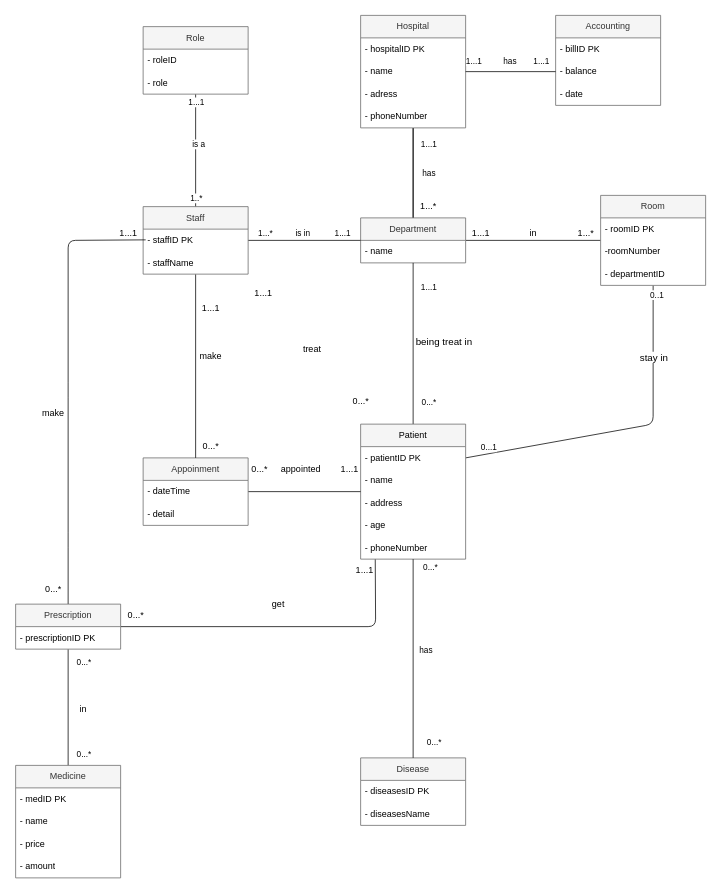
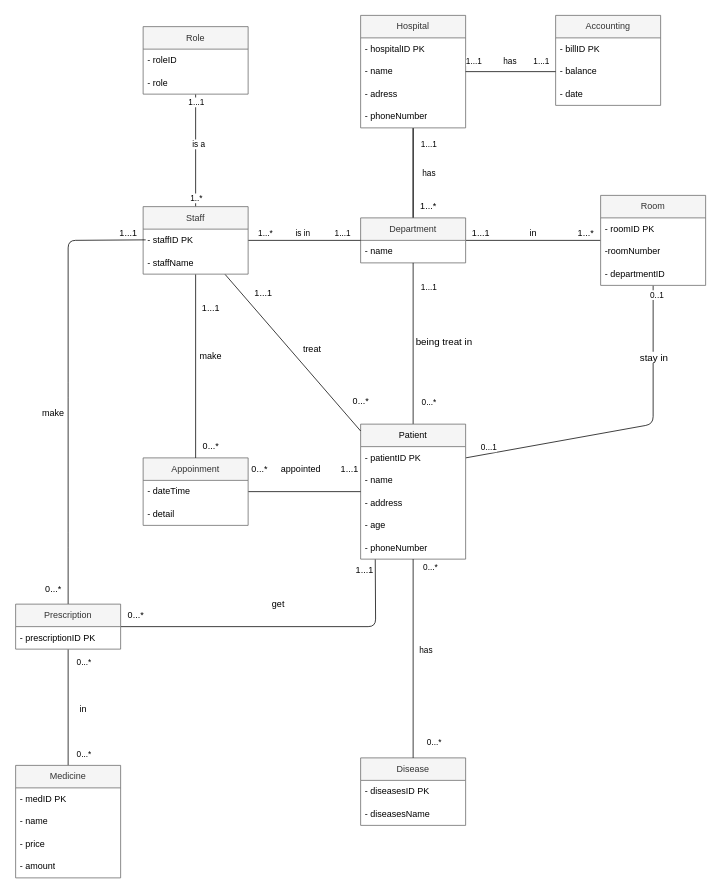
none -> (292, 352)
